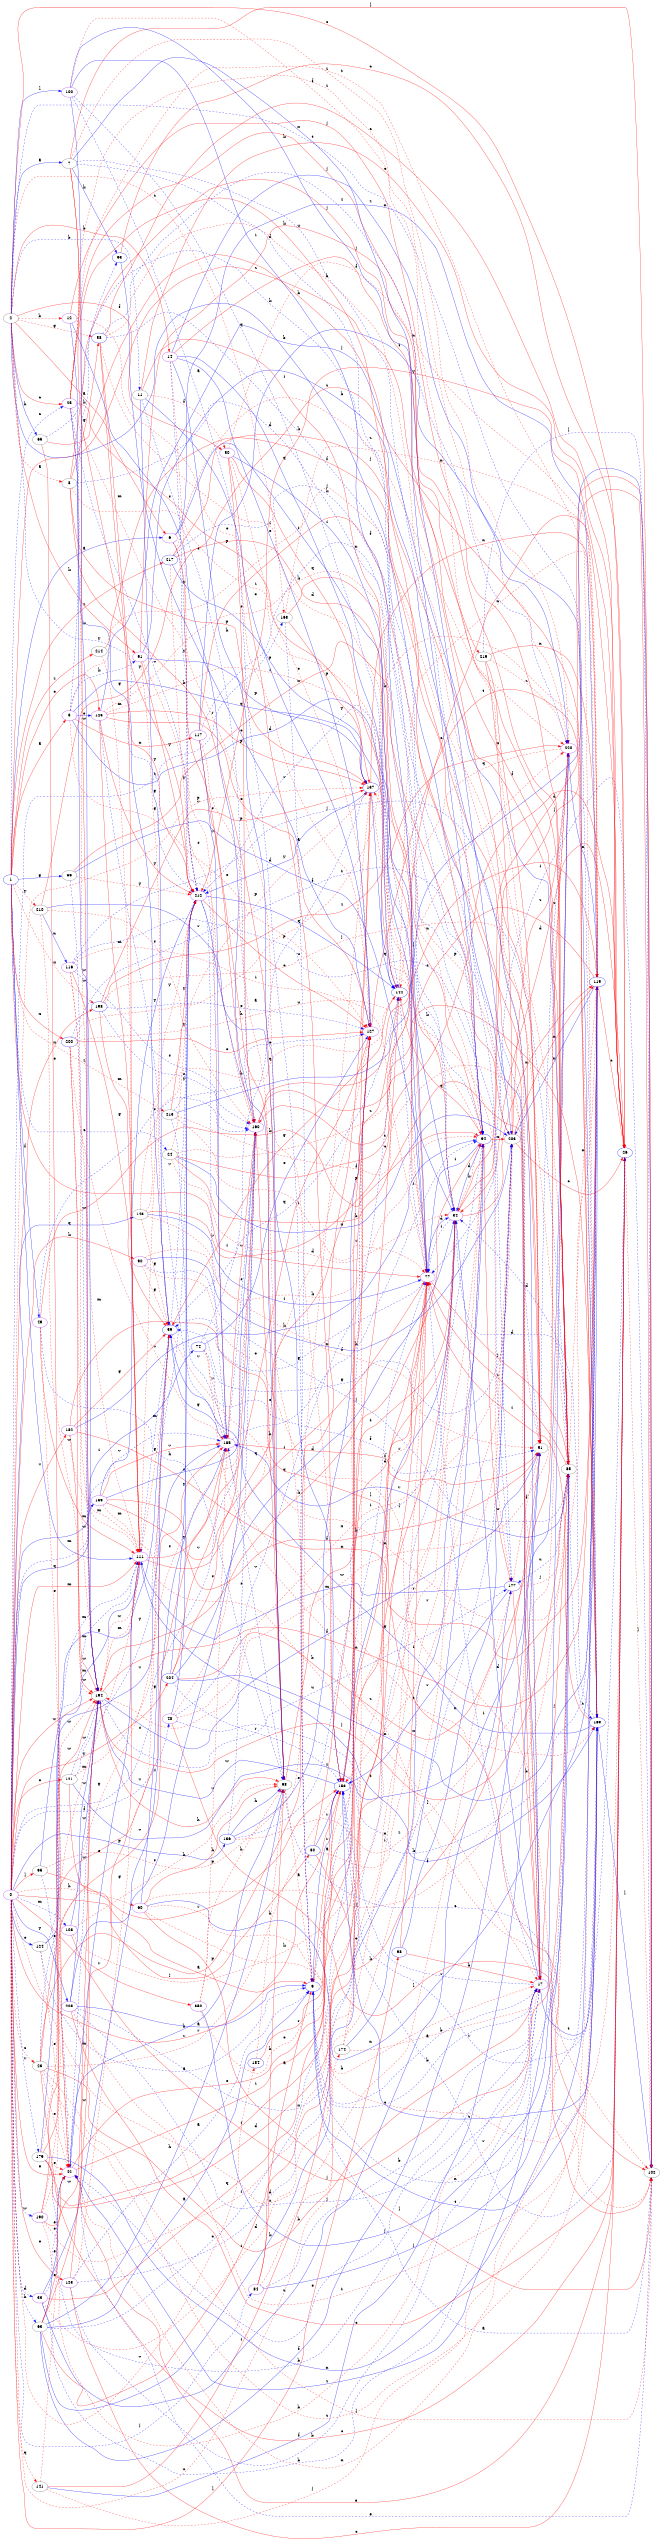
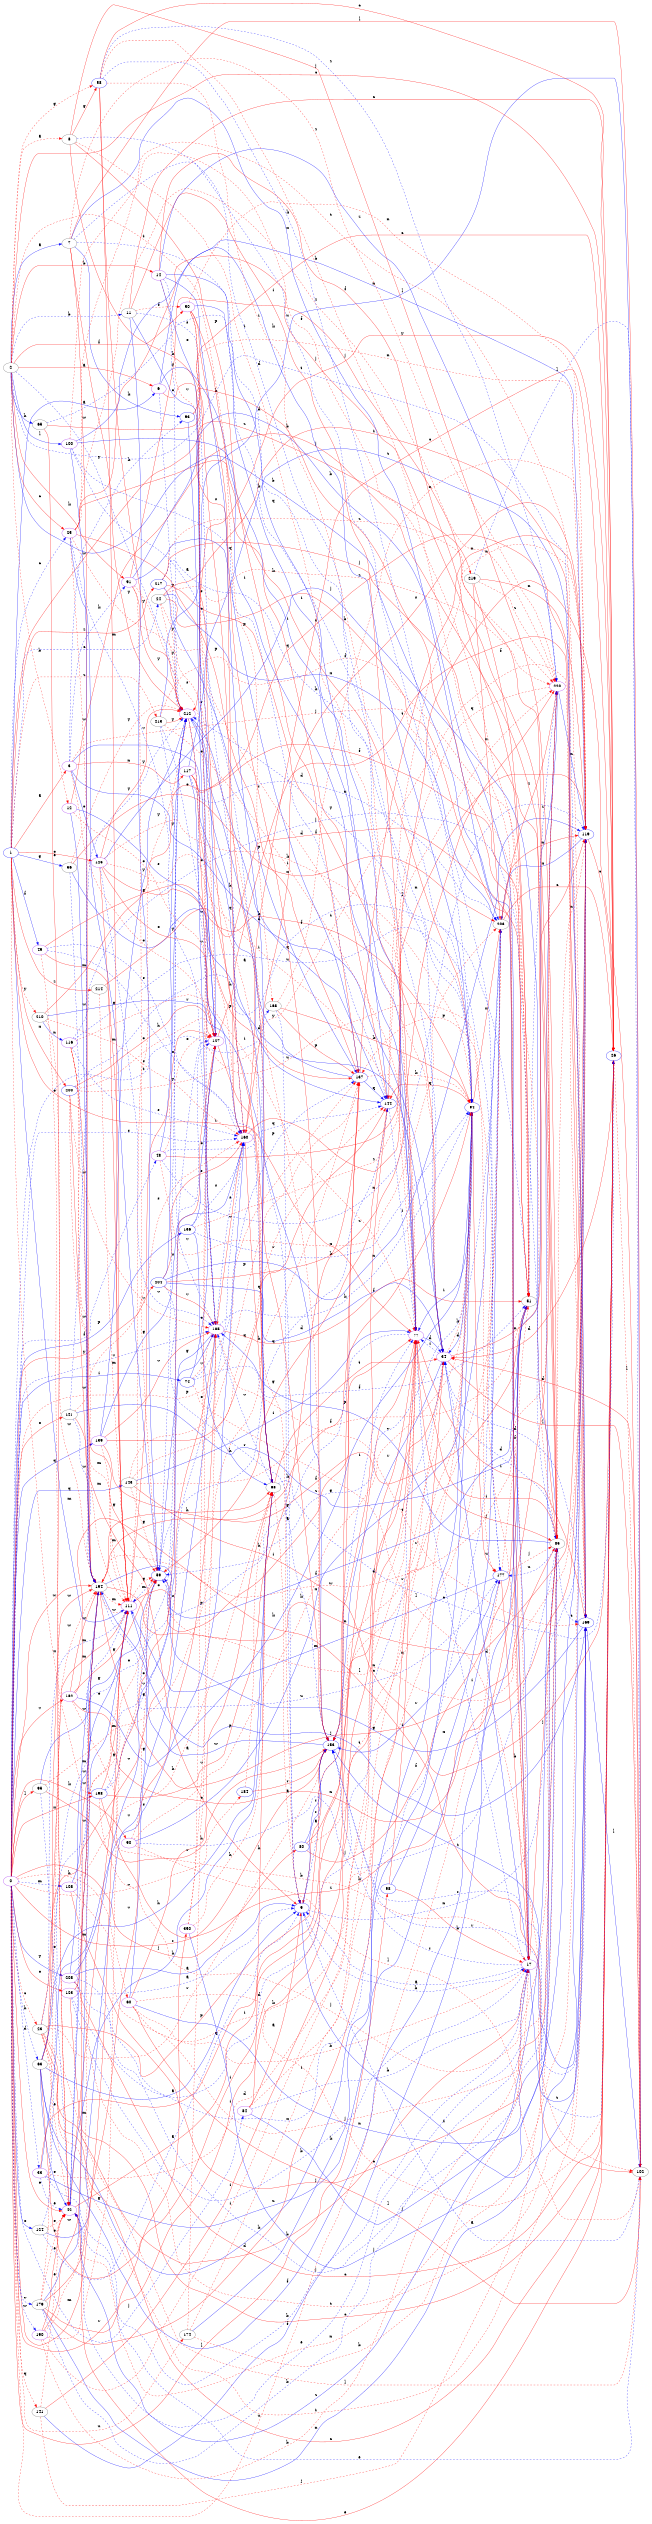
none -> (569, 388)
(636, 1201) -> none
(355, 1318) -> (291, 1405)
